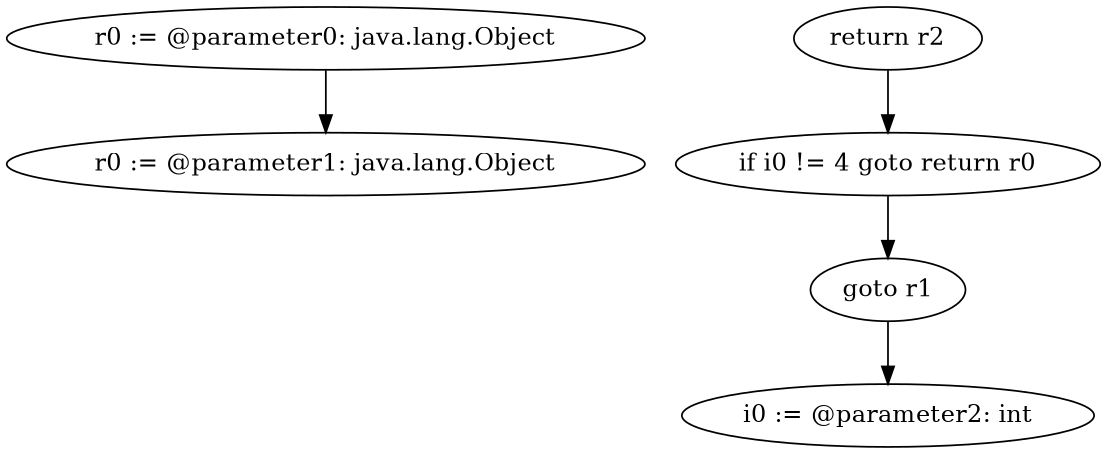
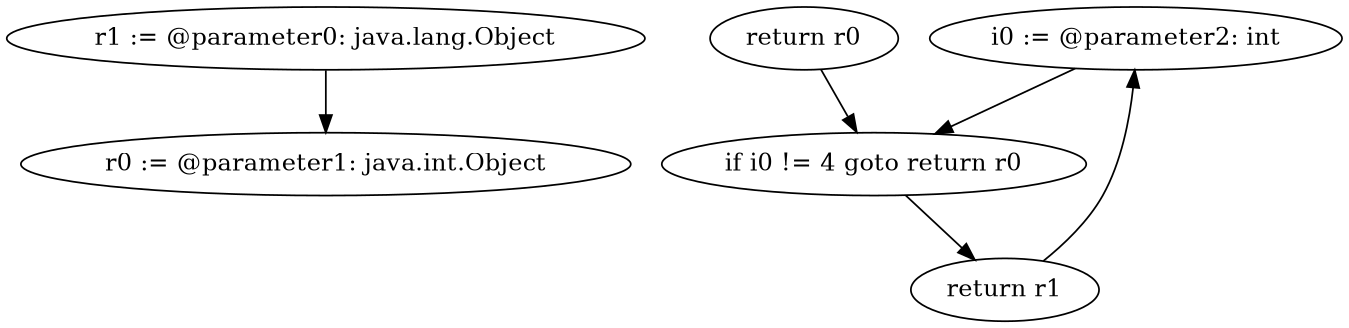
(326, 38) -> (326, 38)
(888, 38) -> (804, 38)
none -> (1013, 98)
(326, 164) -> (326, 164)
(888, 290) -> (1005, 290)
